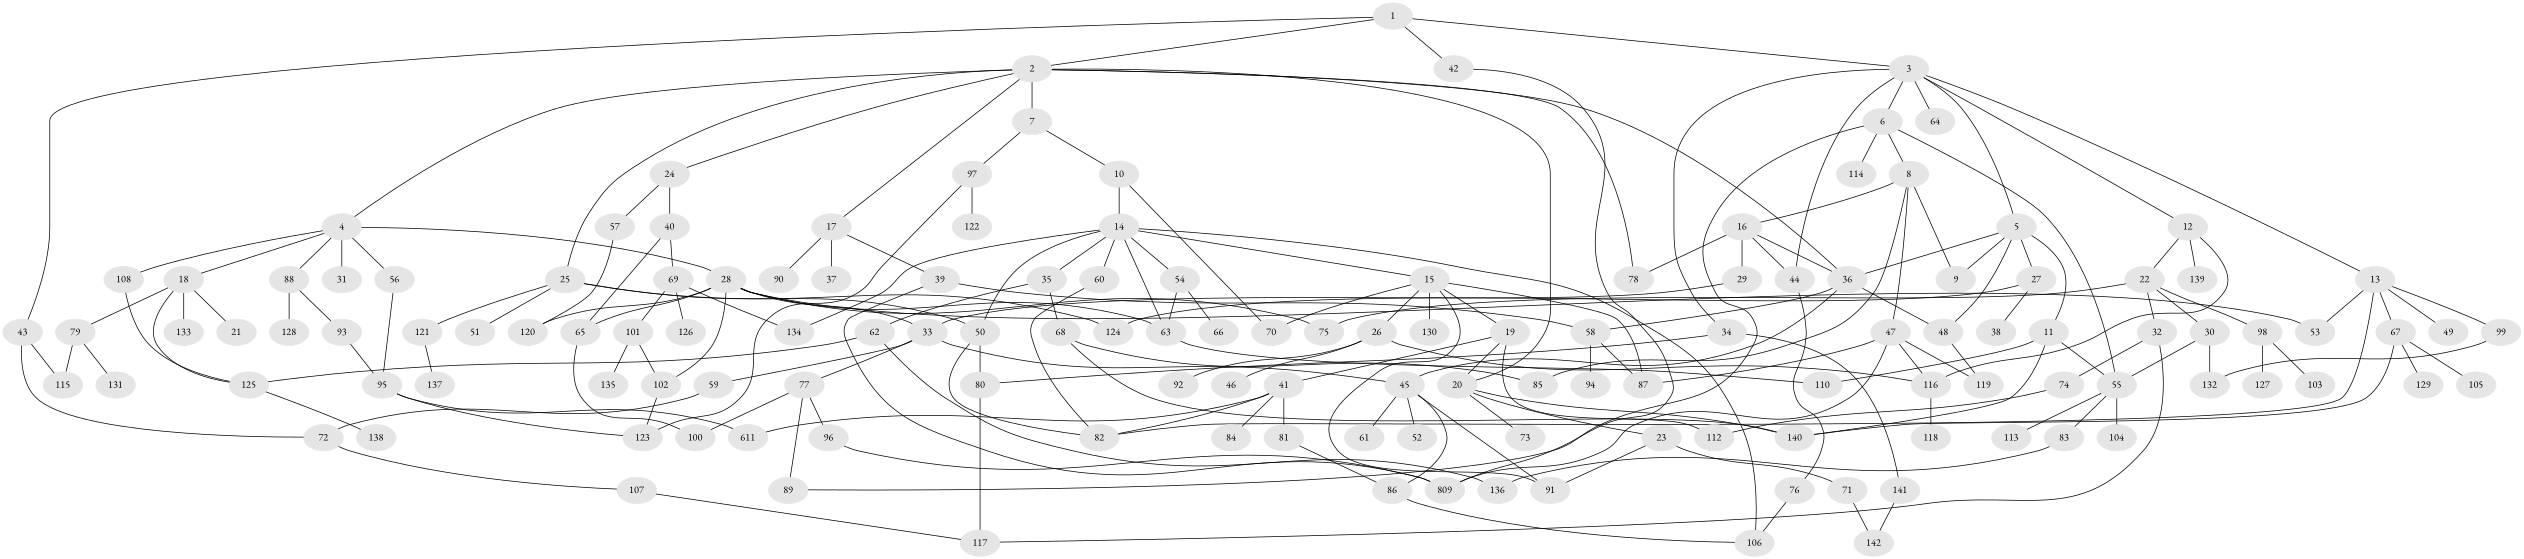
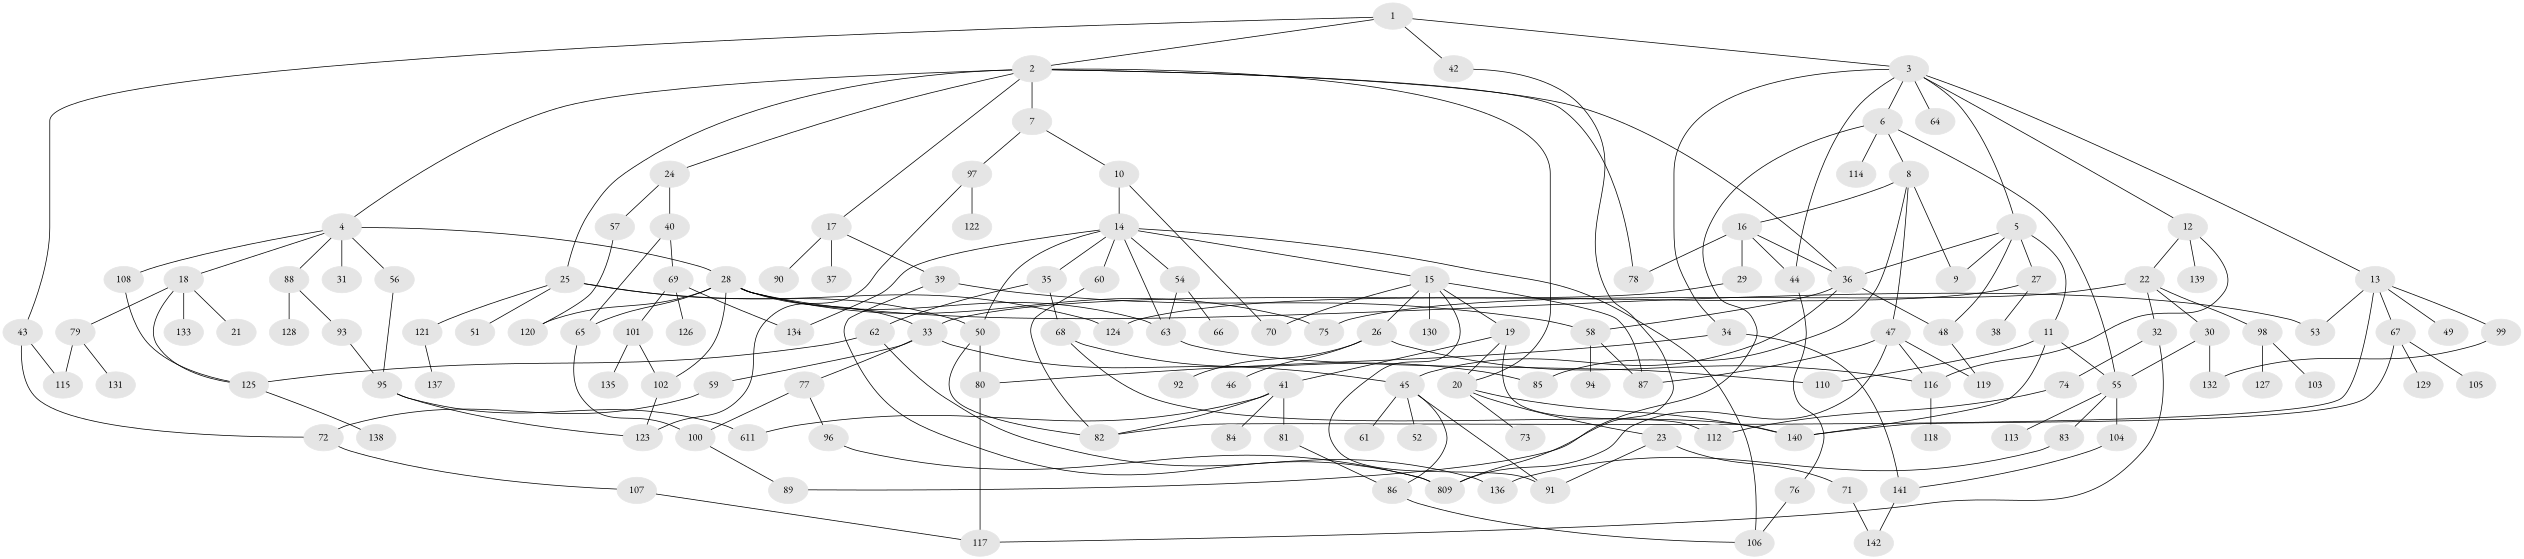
(796, 438) -> (742, 464)
none -> (2012, 472)
